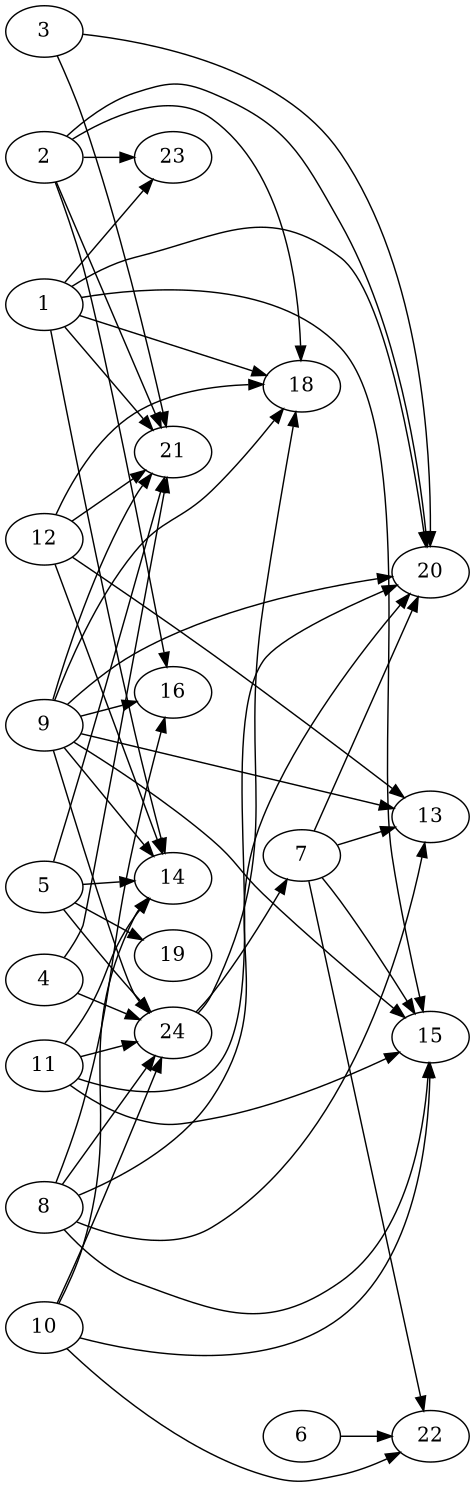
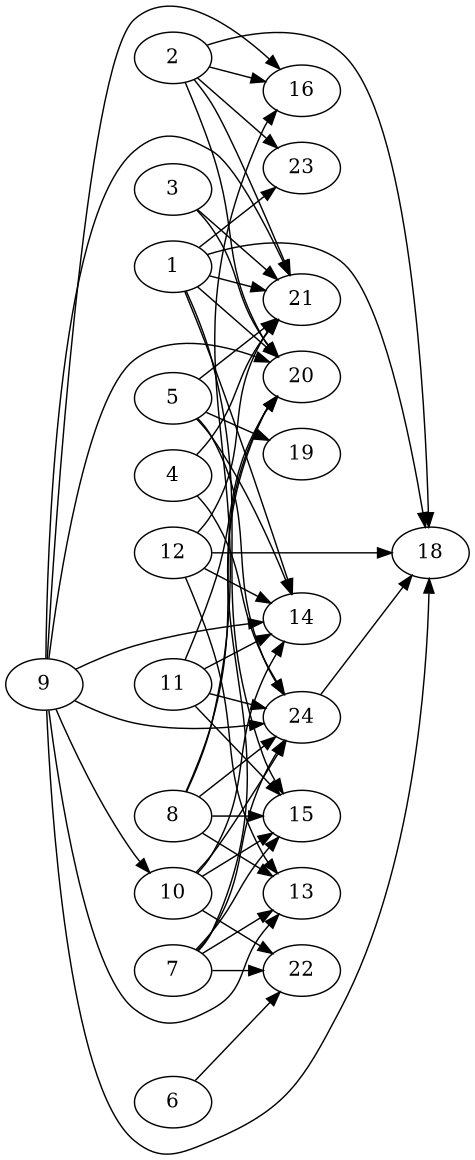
(233, 860) -> (94, 788)
(255, 933) -> (240, 854)
